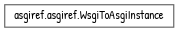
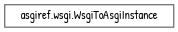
(89, 16) -> (89, 16)
